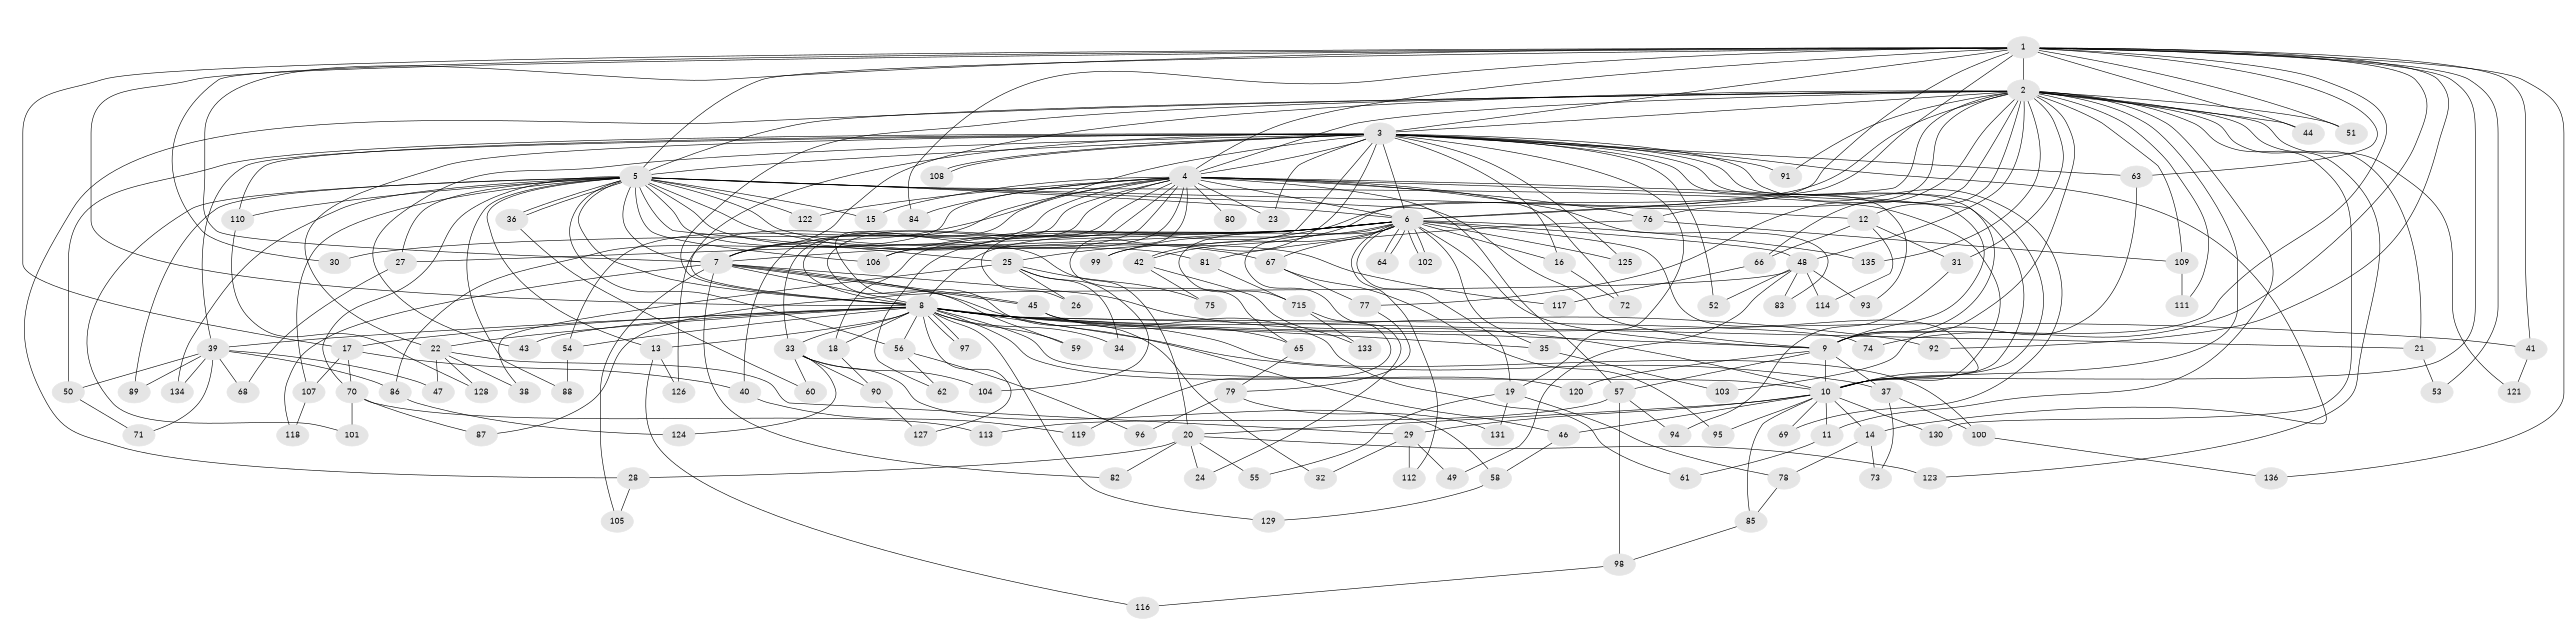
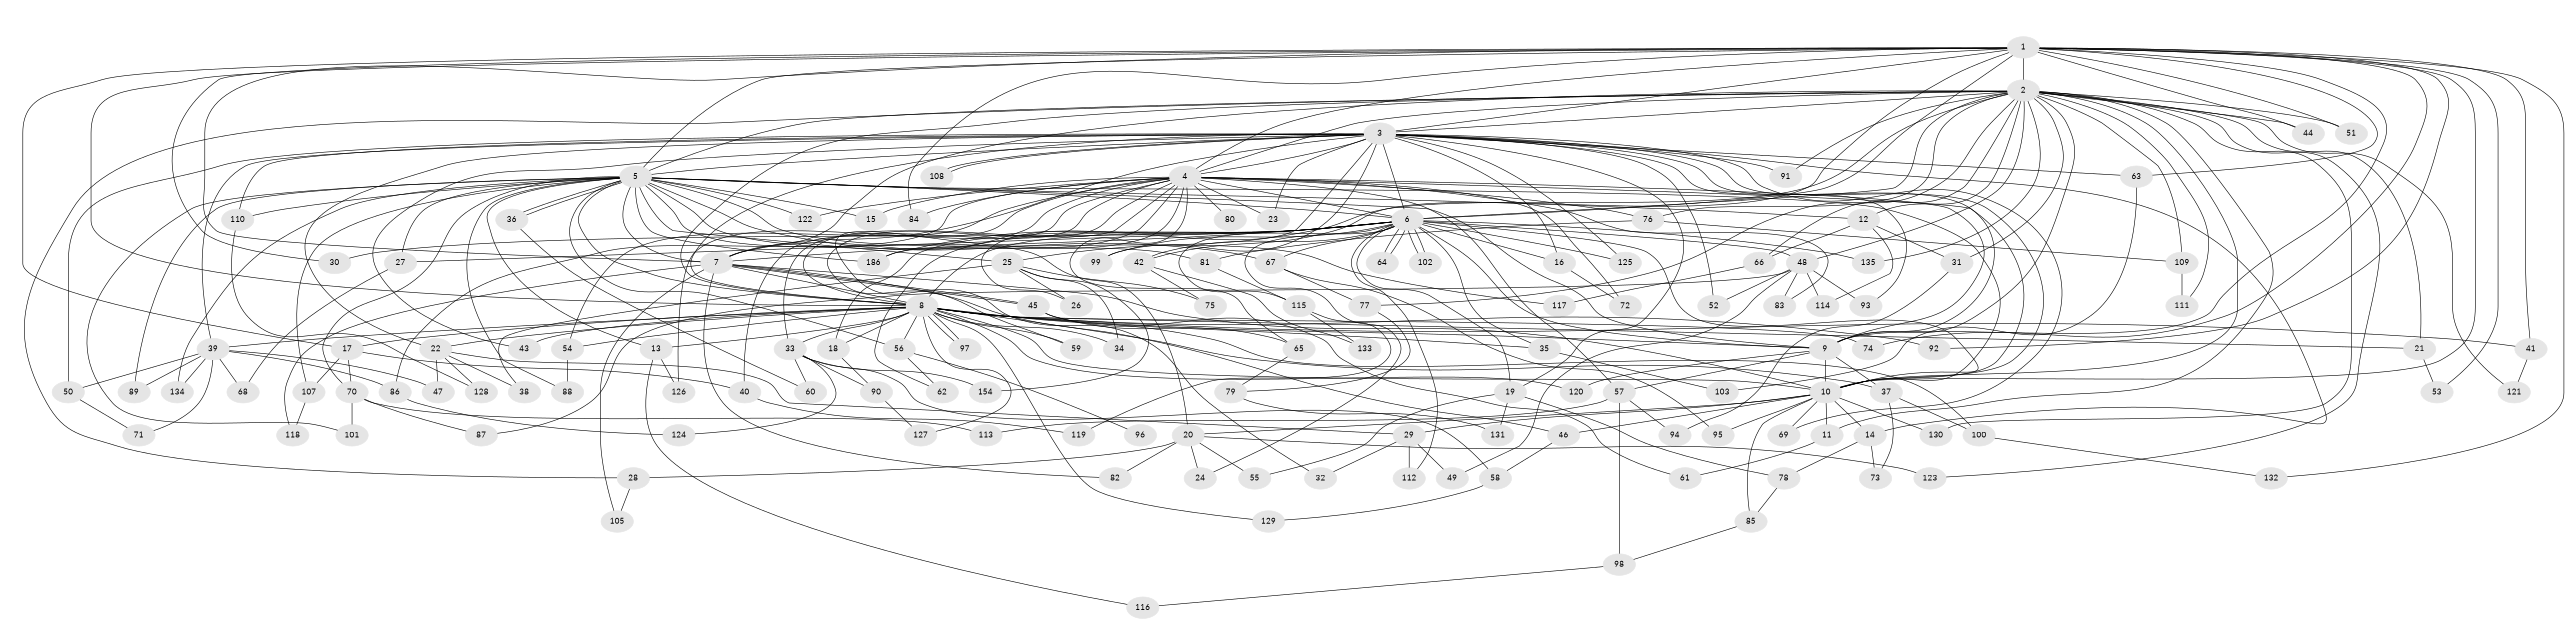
(873, 263) -> (873, 263)
(1299, 306) -> (1299, 306)
(985, 392) -> (985, 392)
(1194, 410) -> none
(2271, 478) -> (2271, 478)
